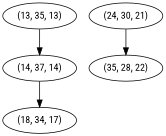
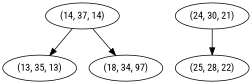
(40, 38) -> (63, 39)
(126, 68) -> (212, 68)
(40, 120) -> (126, 68)
